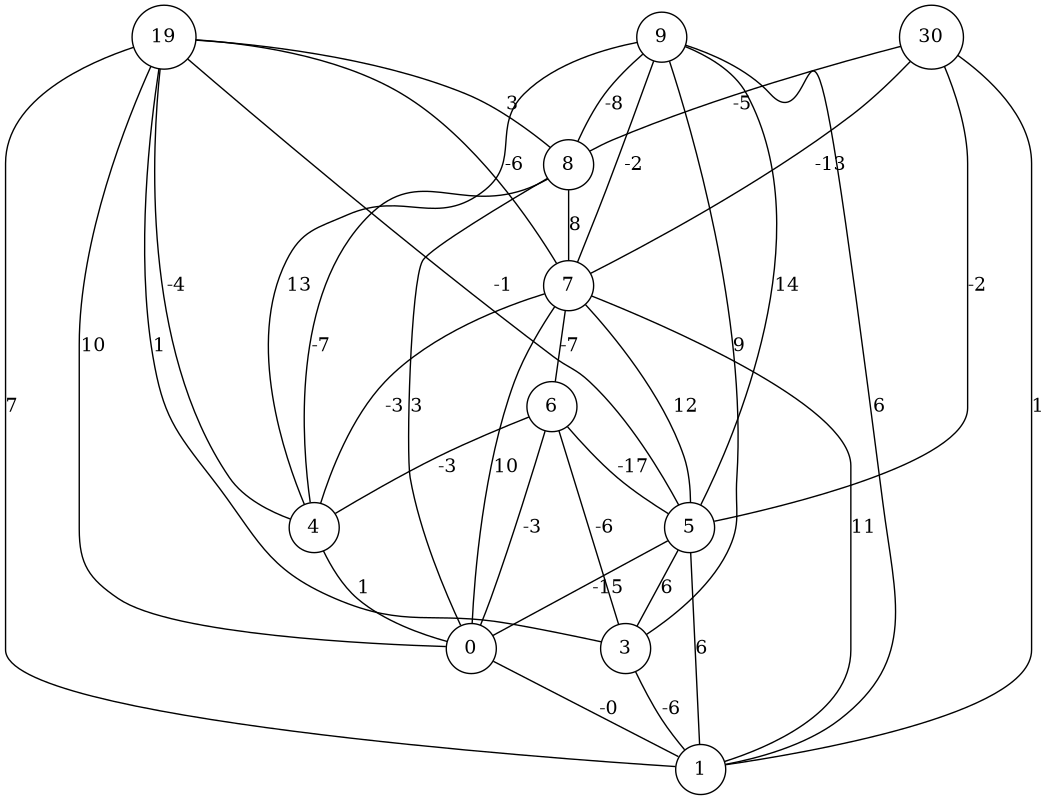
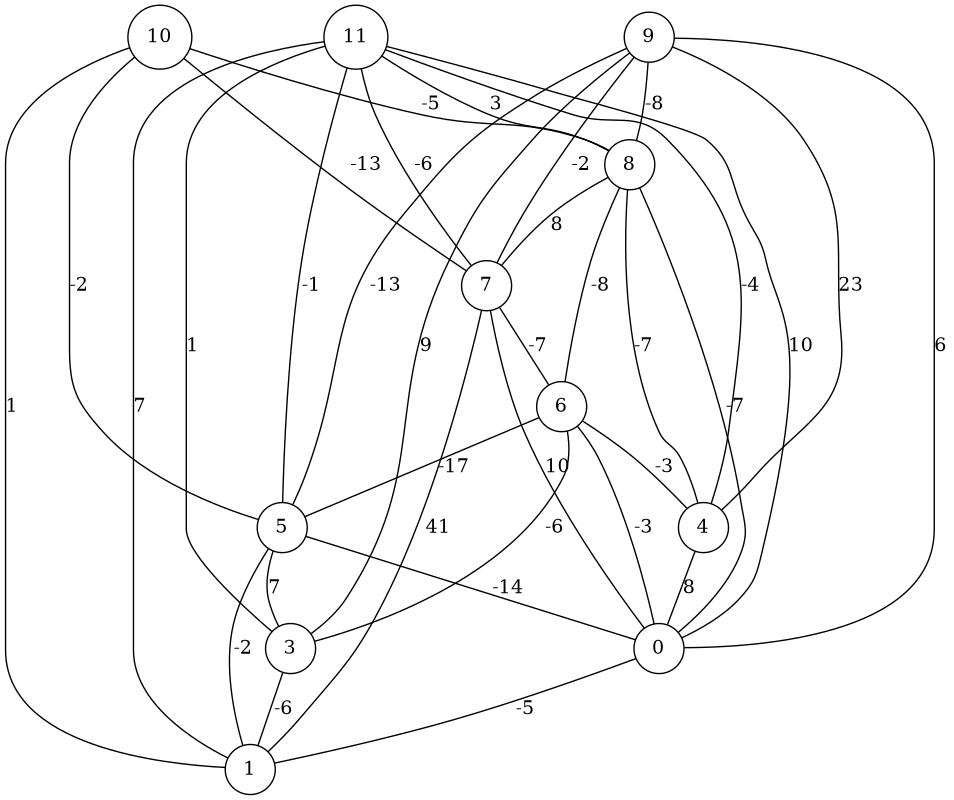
(164, 37) -> (356, 37)
(931, 37) -> (160, 37)
none -> (585, 282)
(300, 286) -> (852, 286)
(788, 286) -> (386, 286)
(402, 366) -> none
(867, 385) -> (934, 340)
(655, 396) -> none
(417, 407) -> (735, 407)
(864, 528) -> (439, 528)
(364, 588) -> (690, 588)
(608, 588) -> (508, 588)
(667, 588) -> (275, 588)
(702, 649) -> (243, 649)
(609, 709) -> (526, 709)
